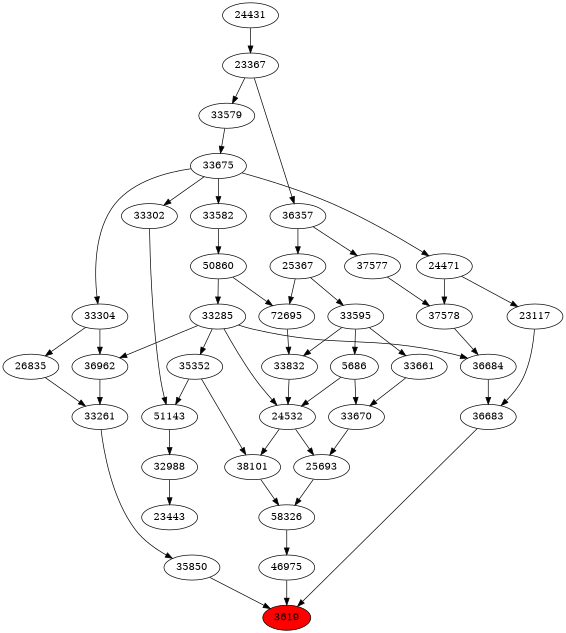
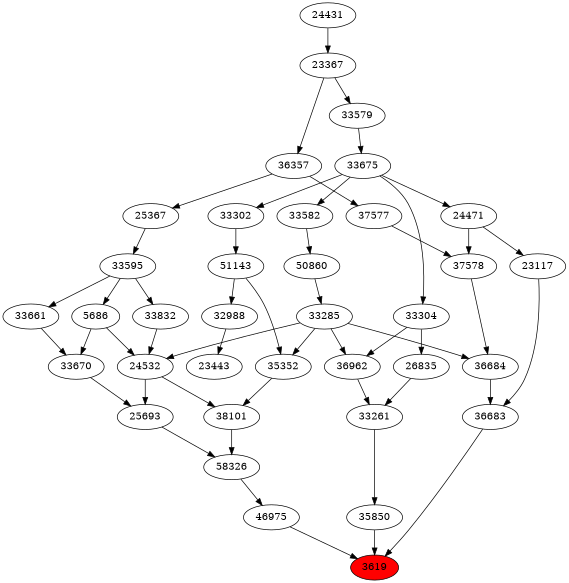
(287, 317) -> none
(184, 389) -> (267, 311)
